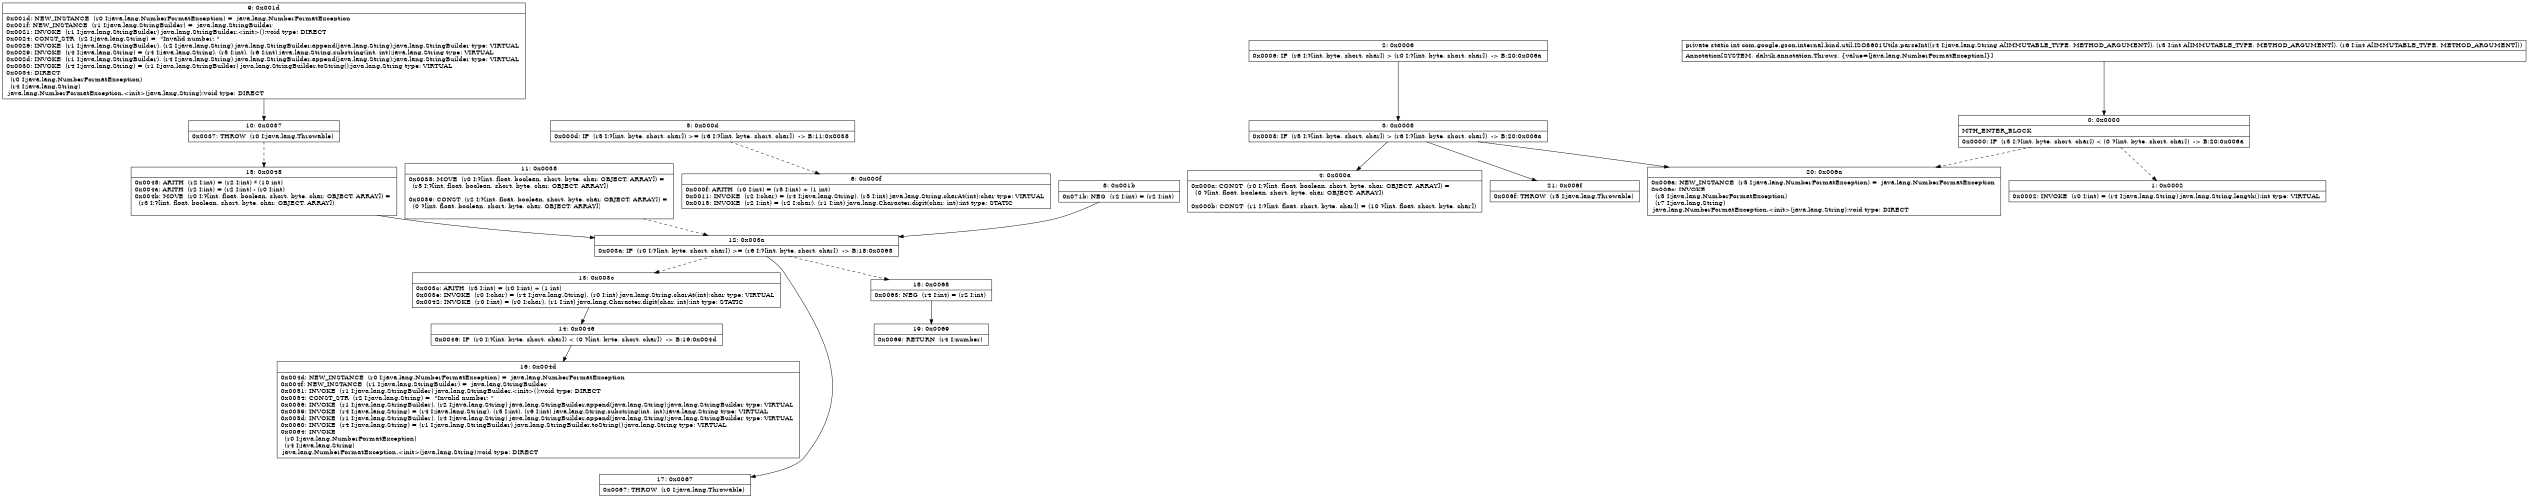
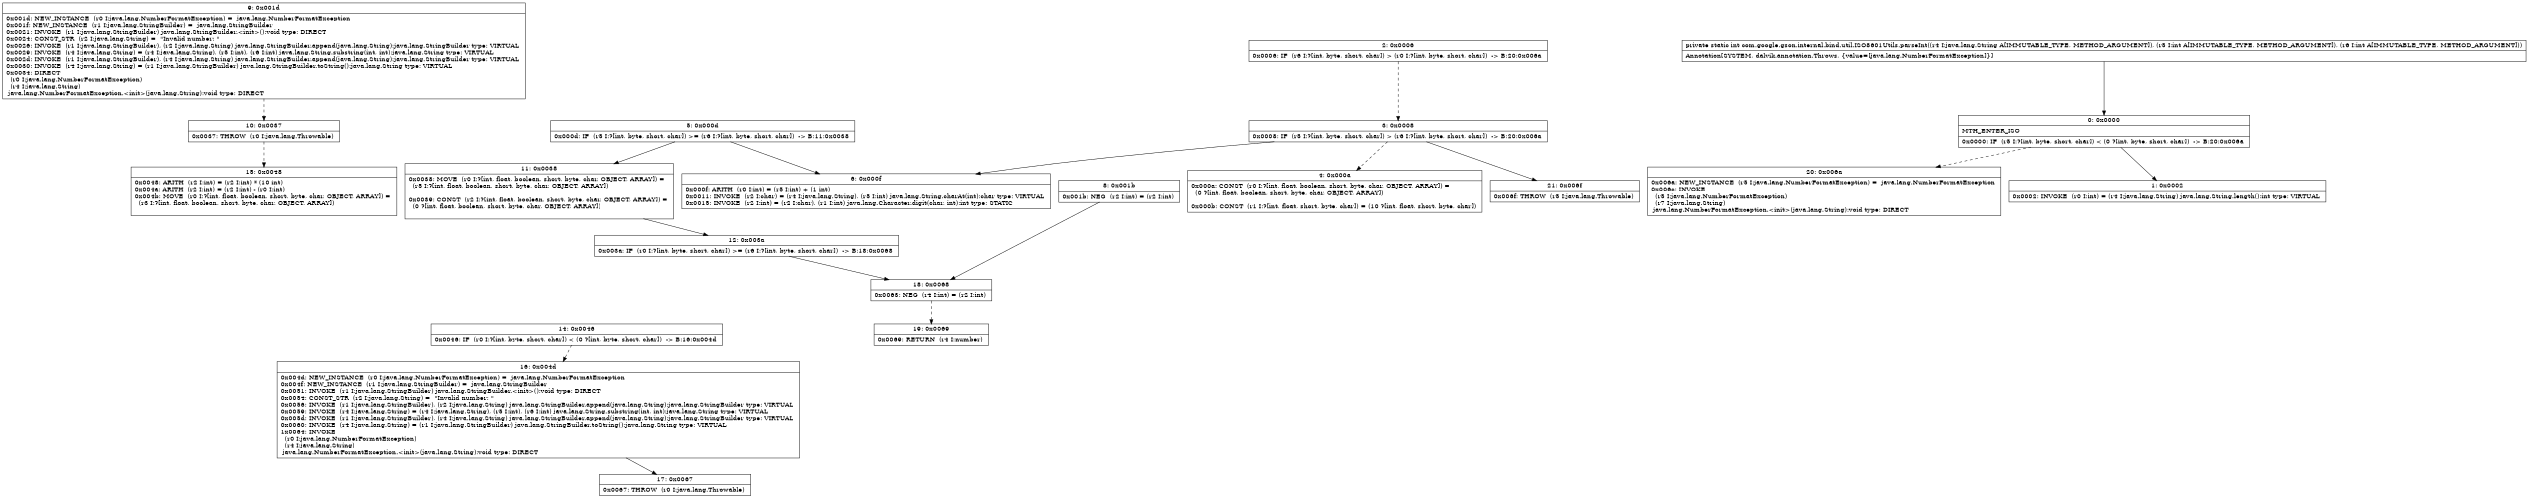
(1398, 89) -> (1398, 89)
(264, 107) -> (264, 107)
(1997, 131) -> (1991, 131)
none -> (647, 152)
(1571, 154) -> (1127, 156)
(1374, 155) -> (1374, 155)
(773, 157) -> (773, 157)
(2137, 162) -> (2137, 162)
(1119, 197) -> (1119, 197)
(674, 226) -> (674, 226)
(1003, 227) -> (1027, 240)
(483, 229) -> none
(837, 268) -> (837, 268)
(596, 290) -> none
(931, 310) -> (931, 310)
(568, 351) -> (568, 351)
(832, 377) -> (639, 465)
(310, 432) -> (310, 432)
